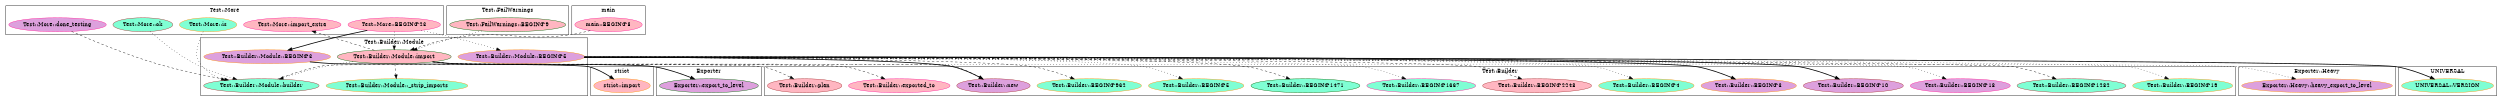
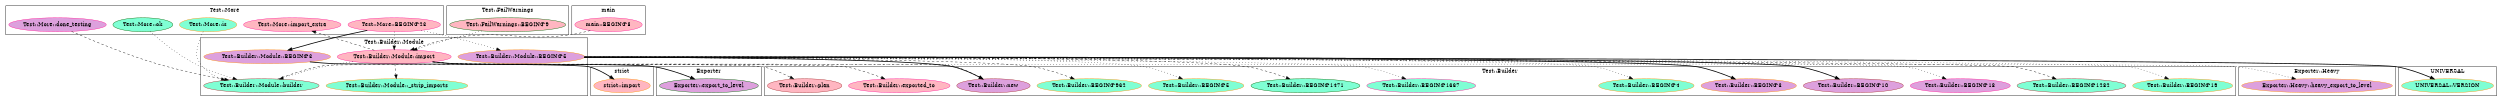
(143, 25) -> (143, 25)
(394, 57) -> (394, 57)
(1537, 86) -> none
